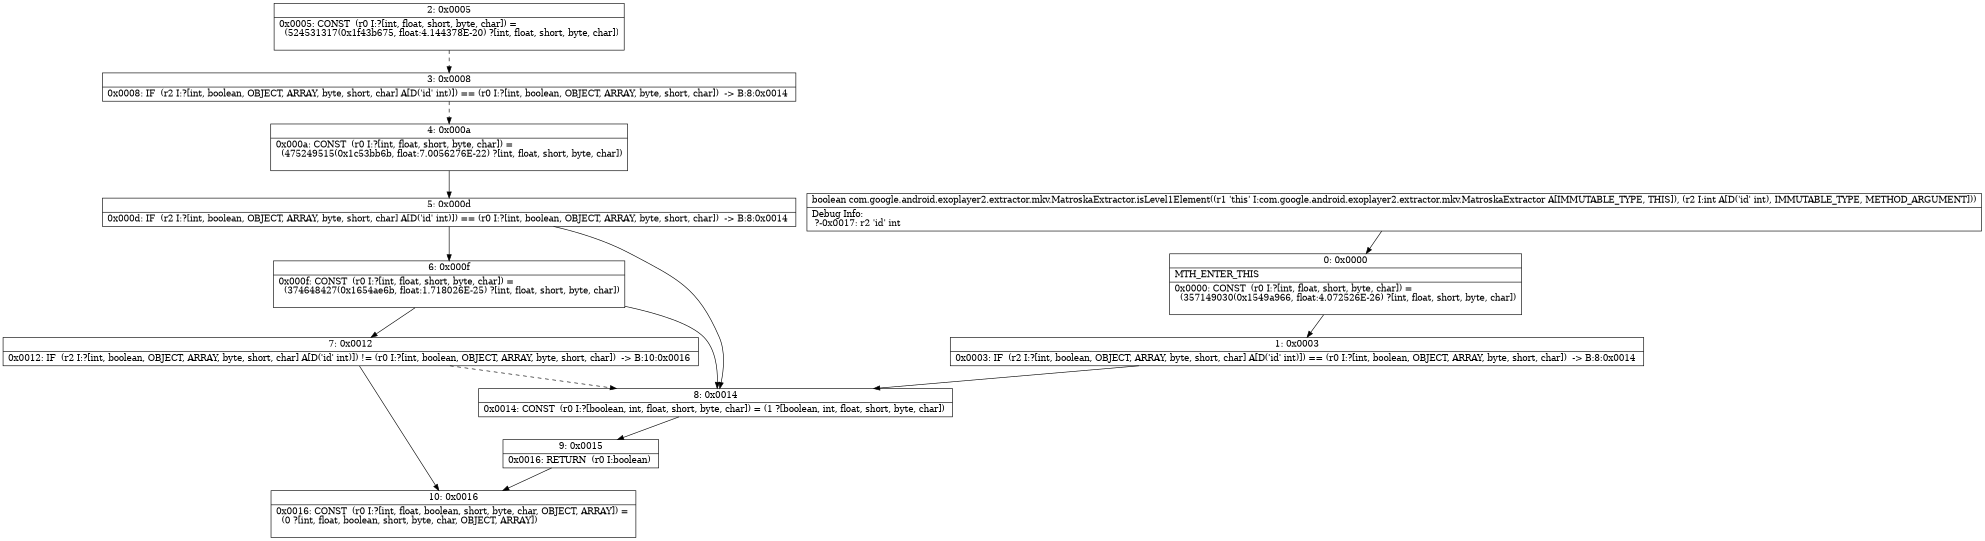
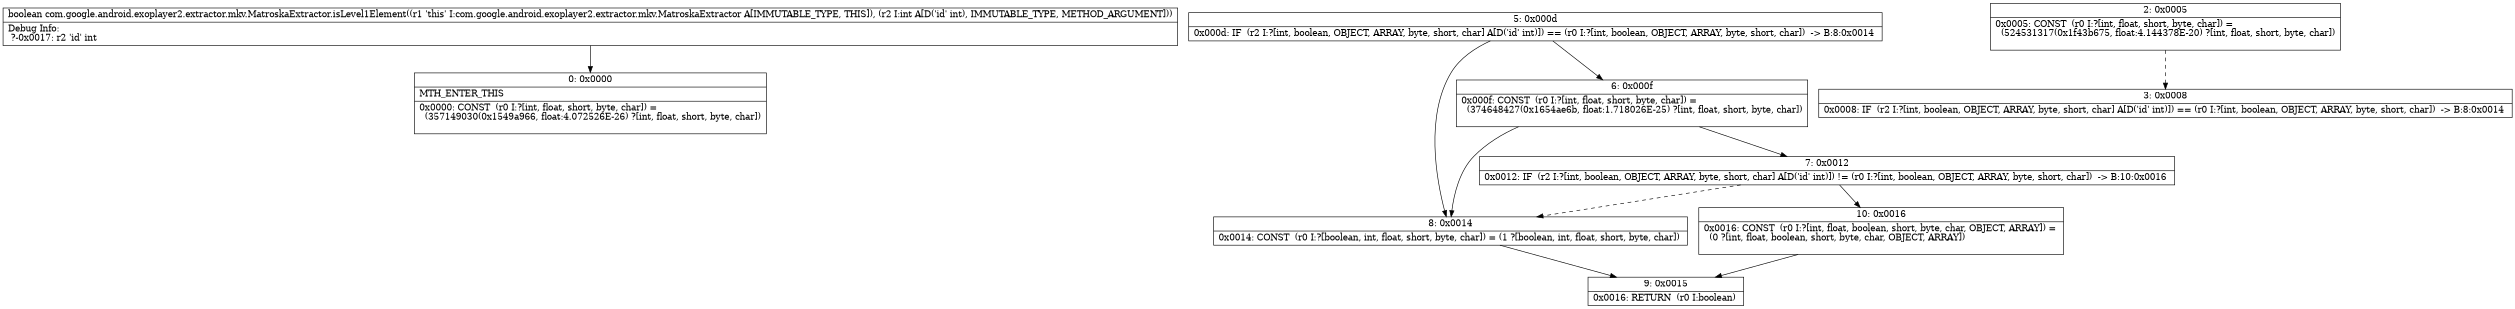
(449, 147) -> none
(1297, 352) -> none
(530, 478) -> (1760, 265)
